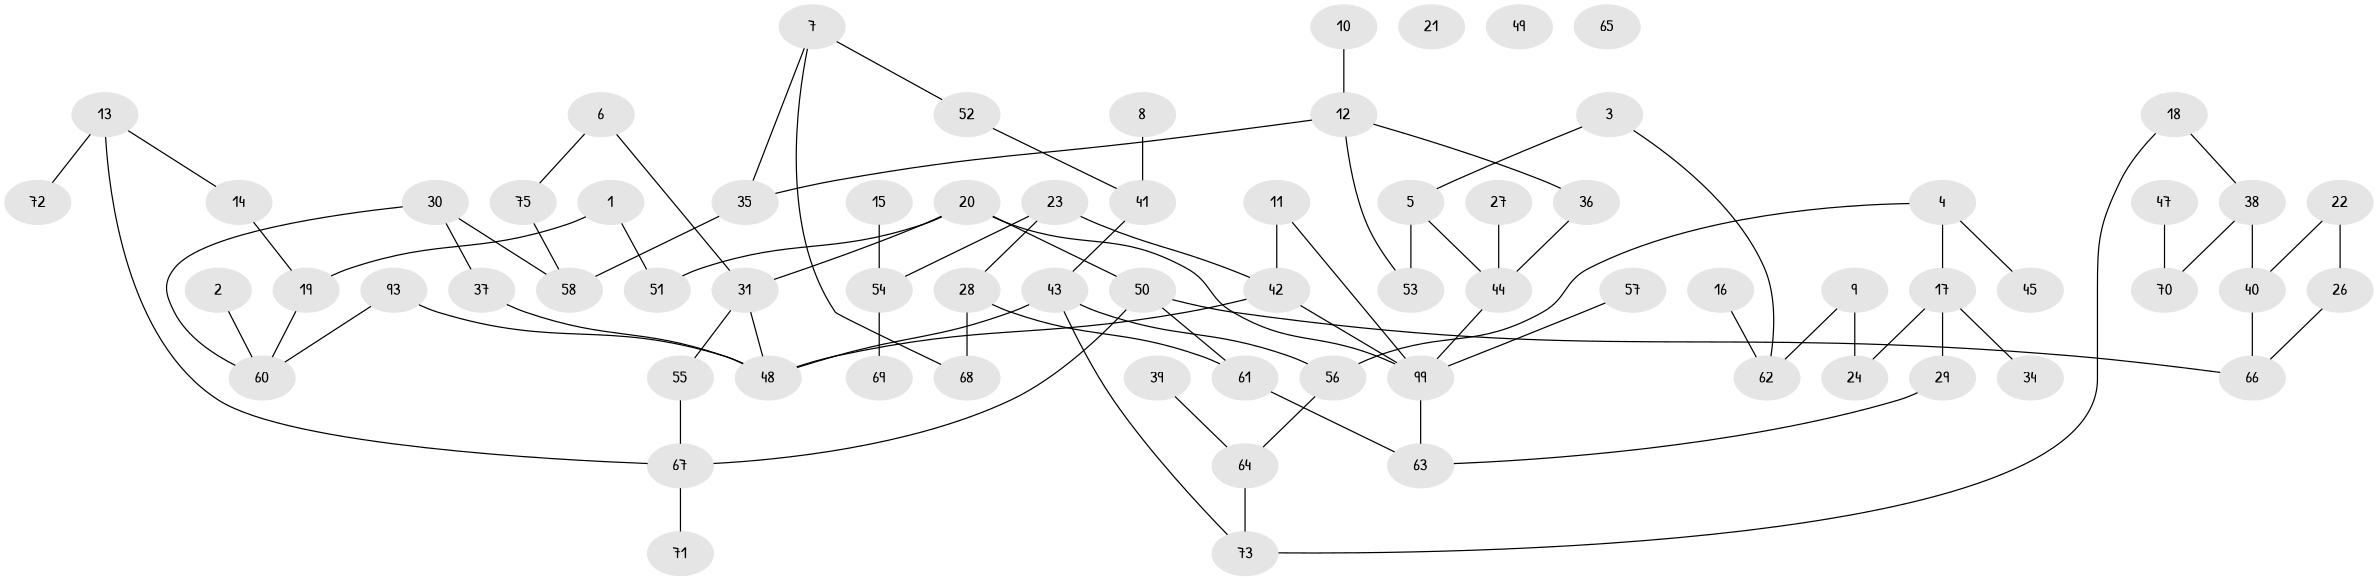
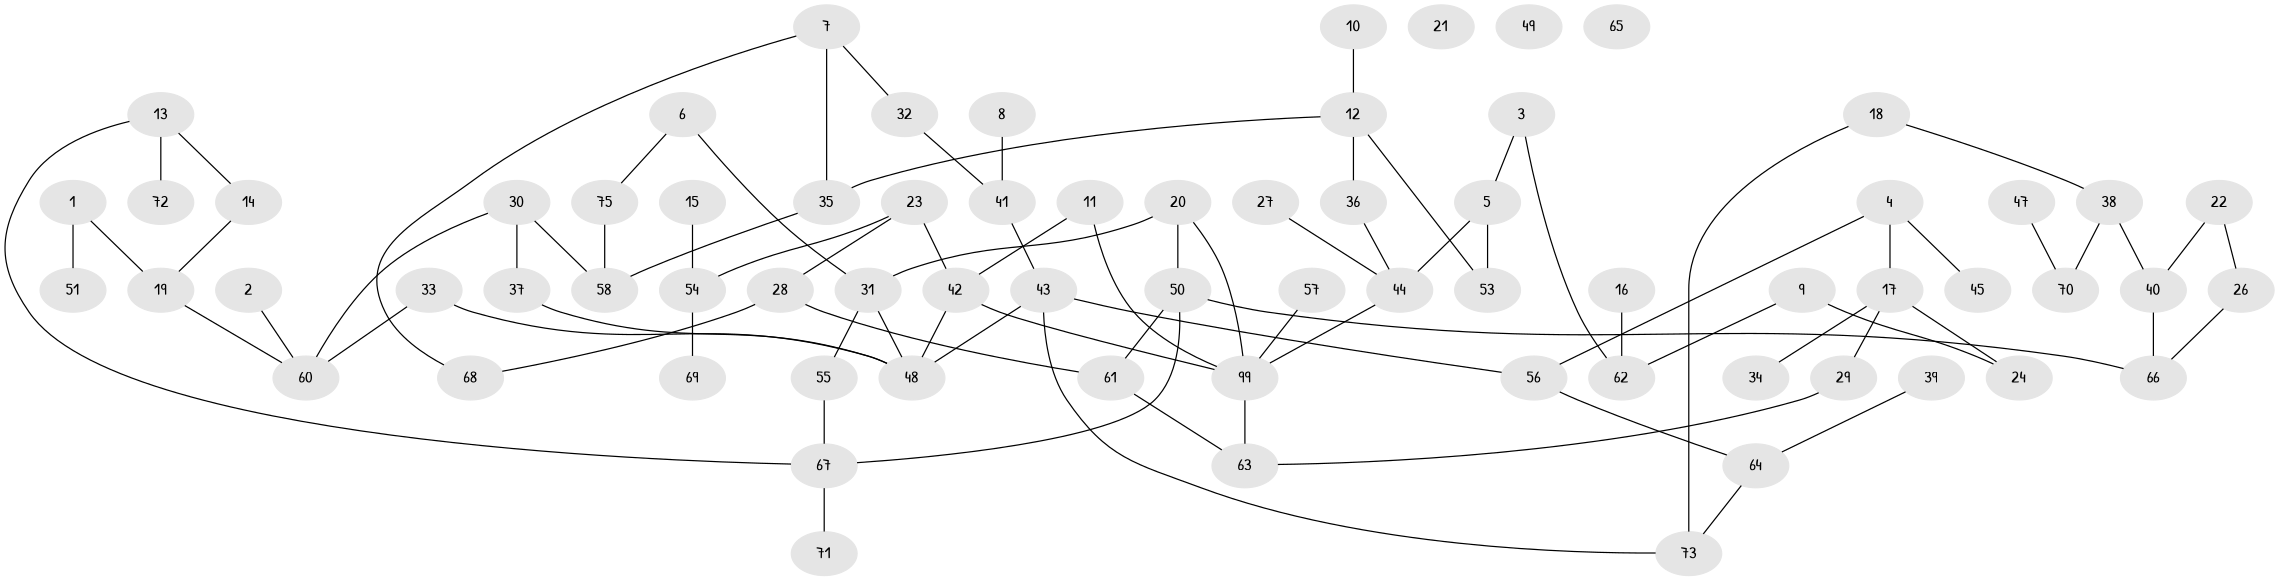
(967, 115) -> (905, 115)
(819, 246) -> none
(394, 290) -> (429, 290)
